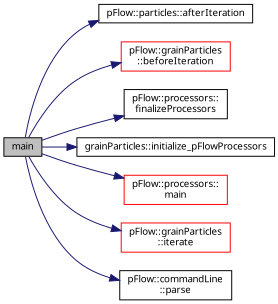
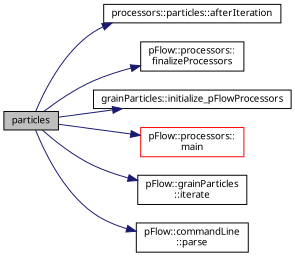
(176, 14) -> (192, 14)
(176, 56) -> none
(23, 147) -> (31, 121)
(176, 238) -> (192, 190)
